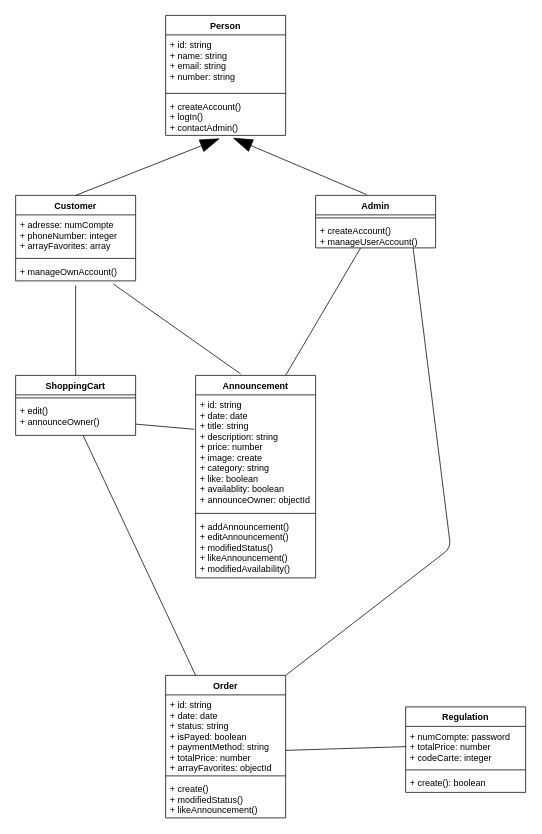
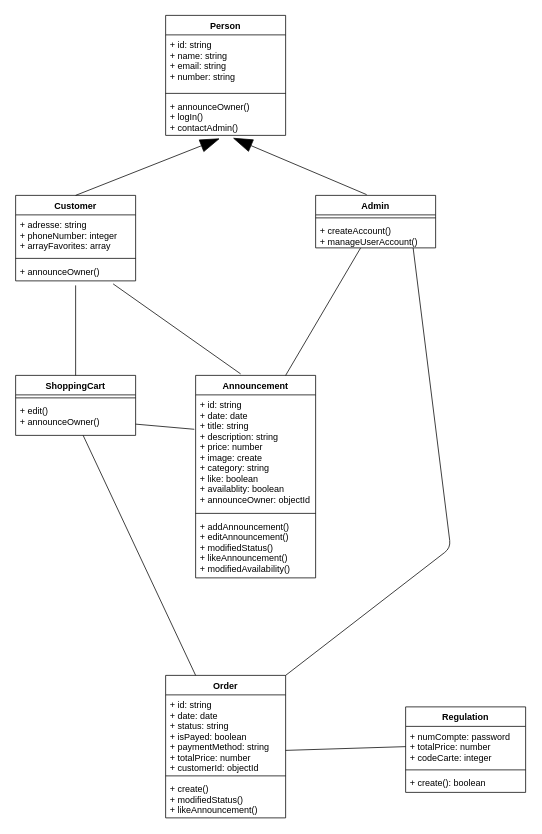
(211, 107) -> (211, 107)
(66, 225) -> (58, 225)
(70, 272) -> (62, 272)
(194, 705) -> (194, 705)
